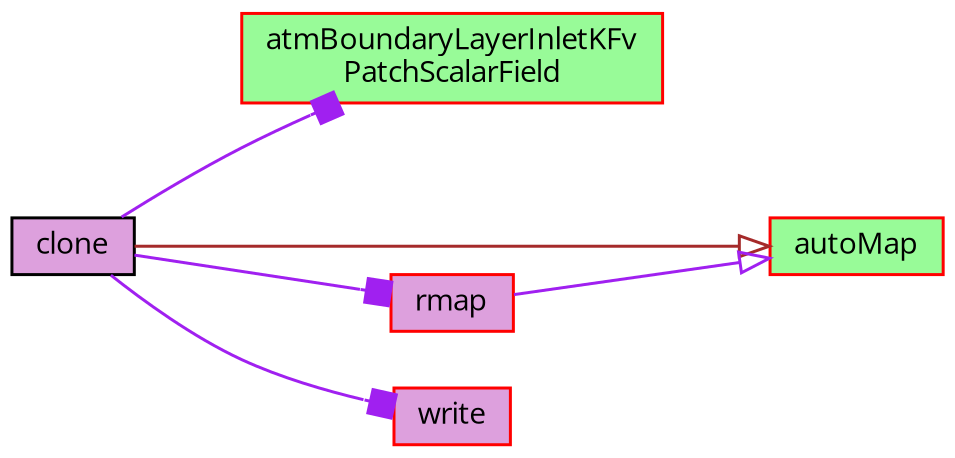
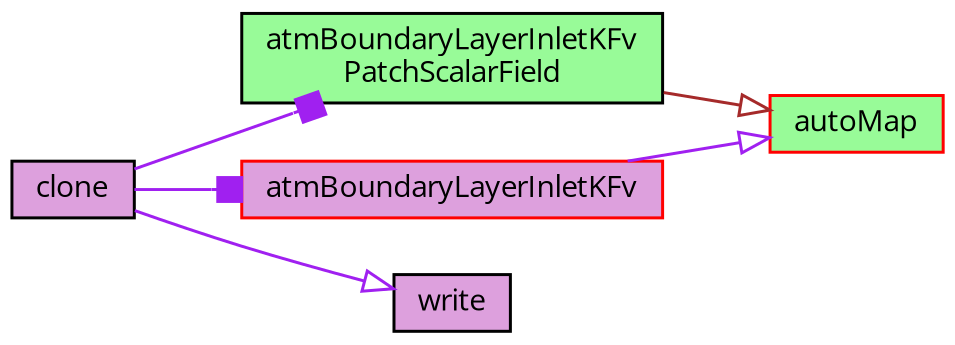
(452, 58) -> (452, 58)
(436, 246) -> (702, 99)
(452, 303) -> (452, 190)
(229, 353) -> (249, 248)
(452, 416) -> (452, 303)
